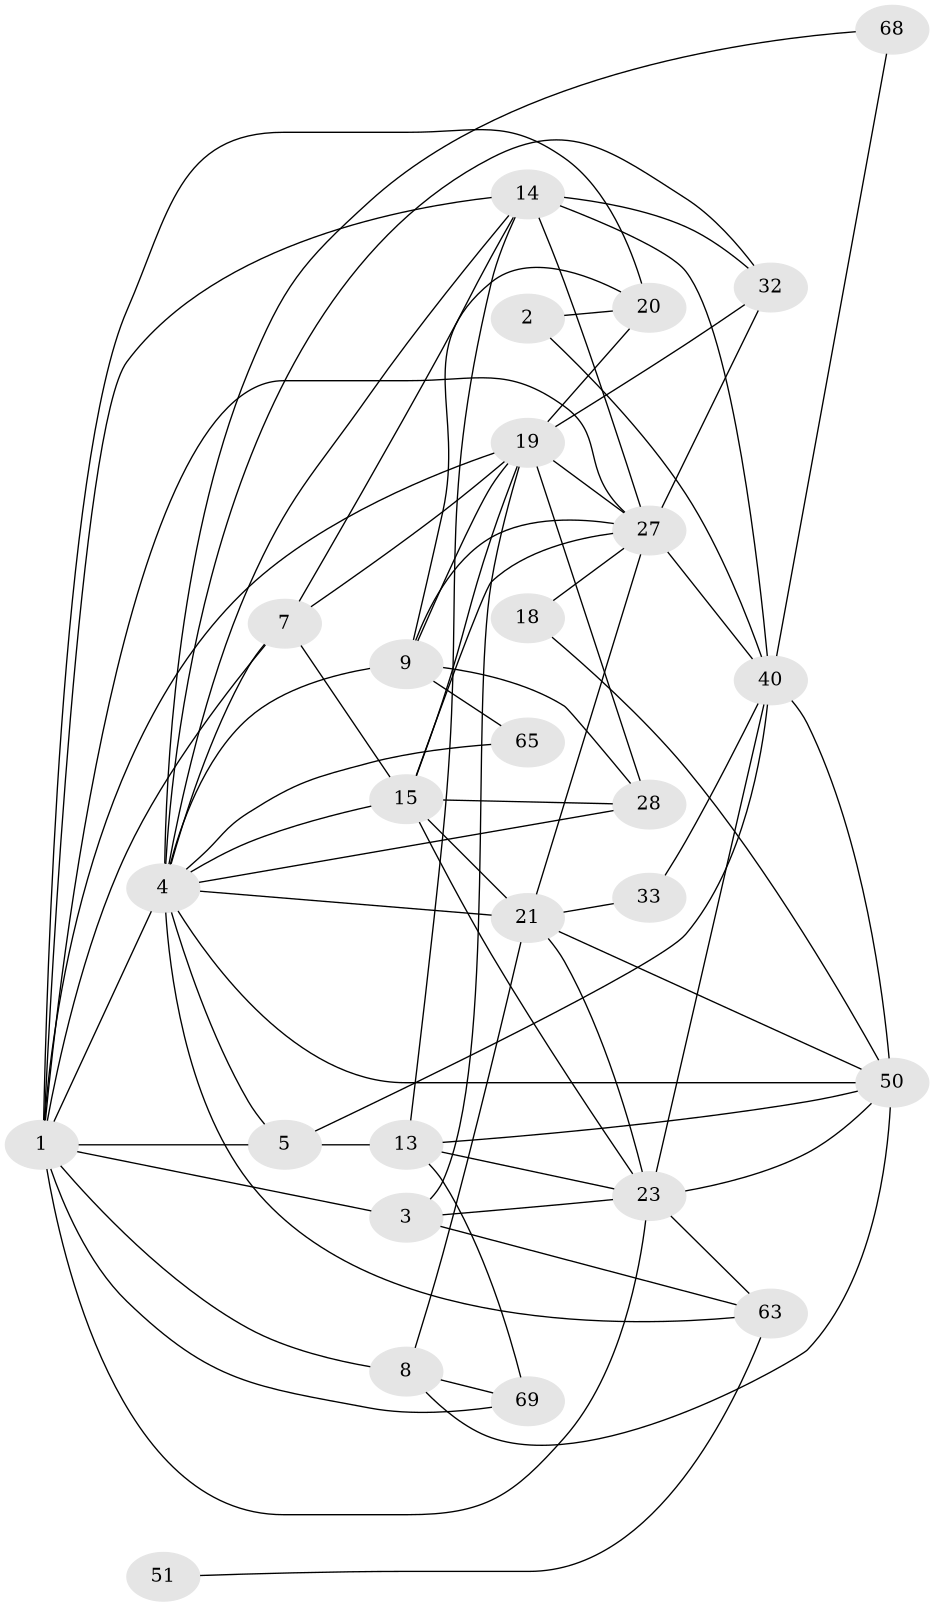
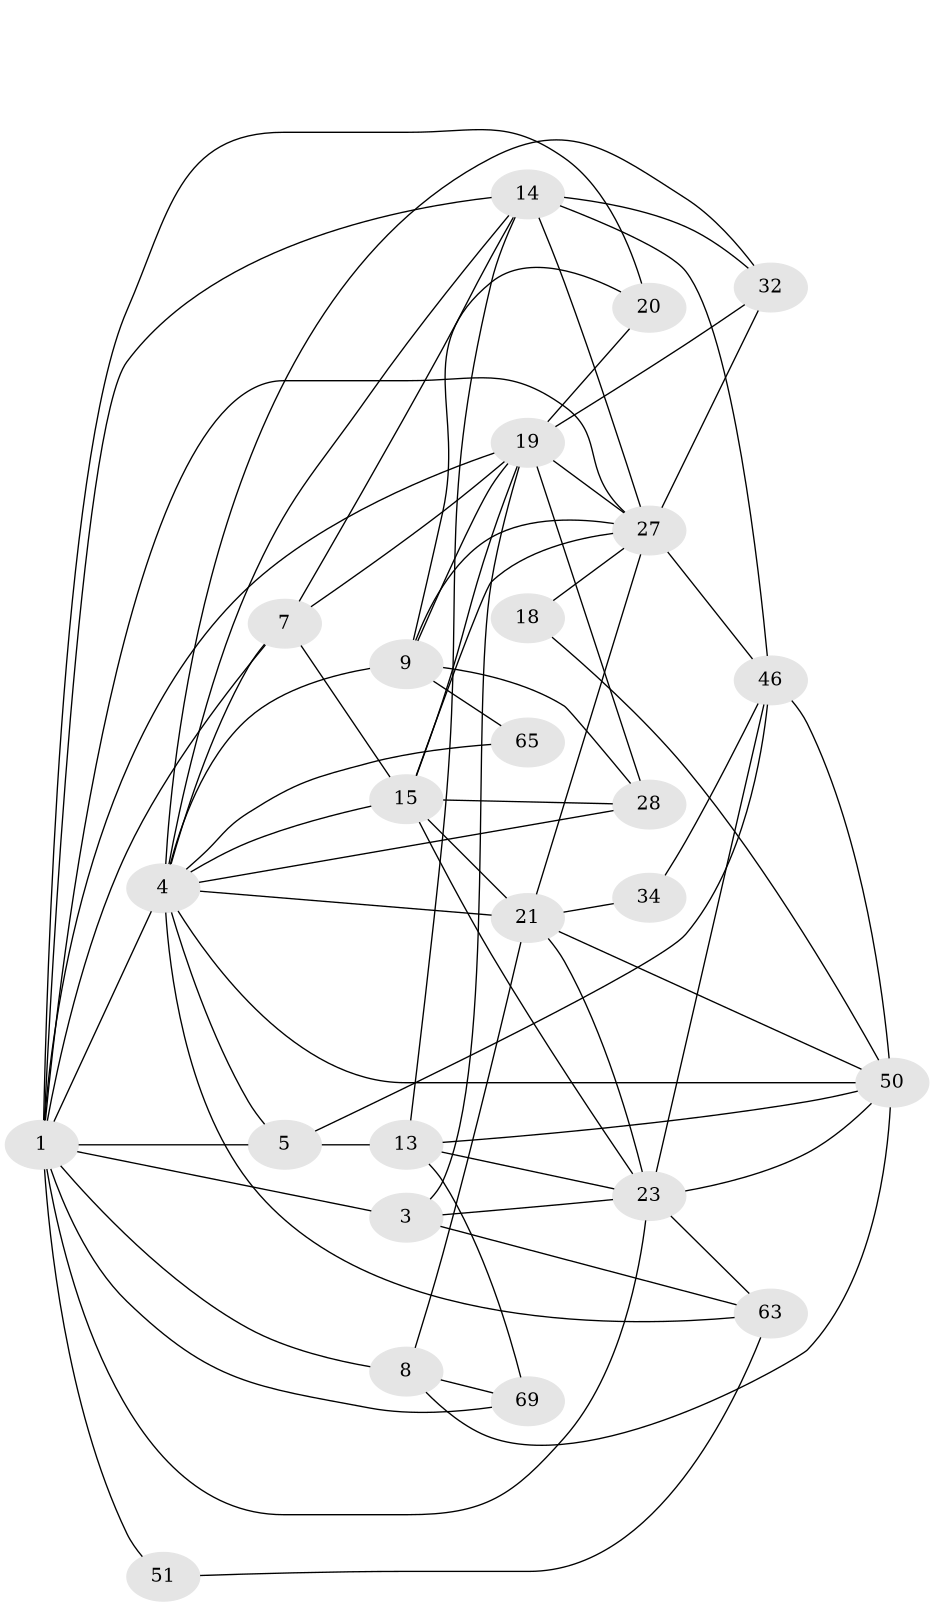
(892, 30) -> none
(528, 319) -> none
(771, 680) -> (771, 680)
(649, 898) -> (649, 898)
none -> (73, 1369)
